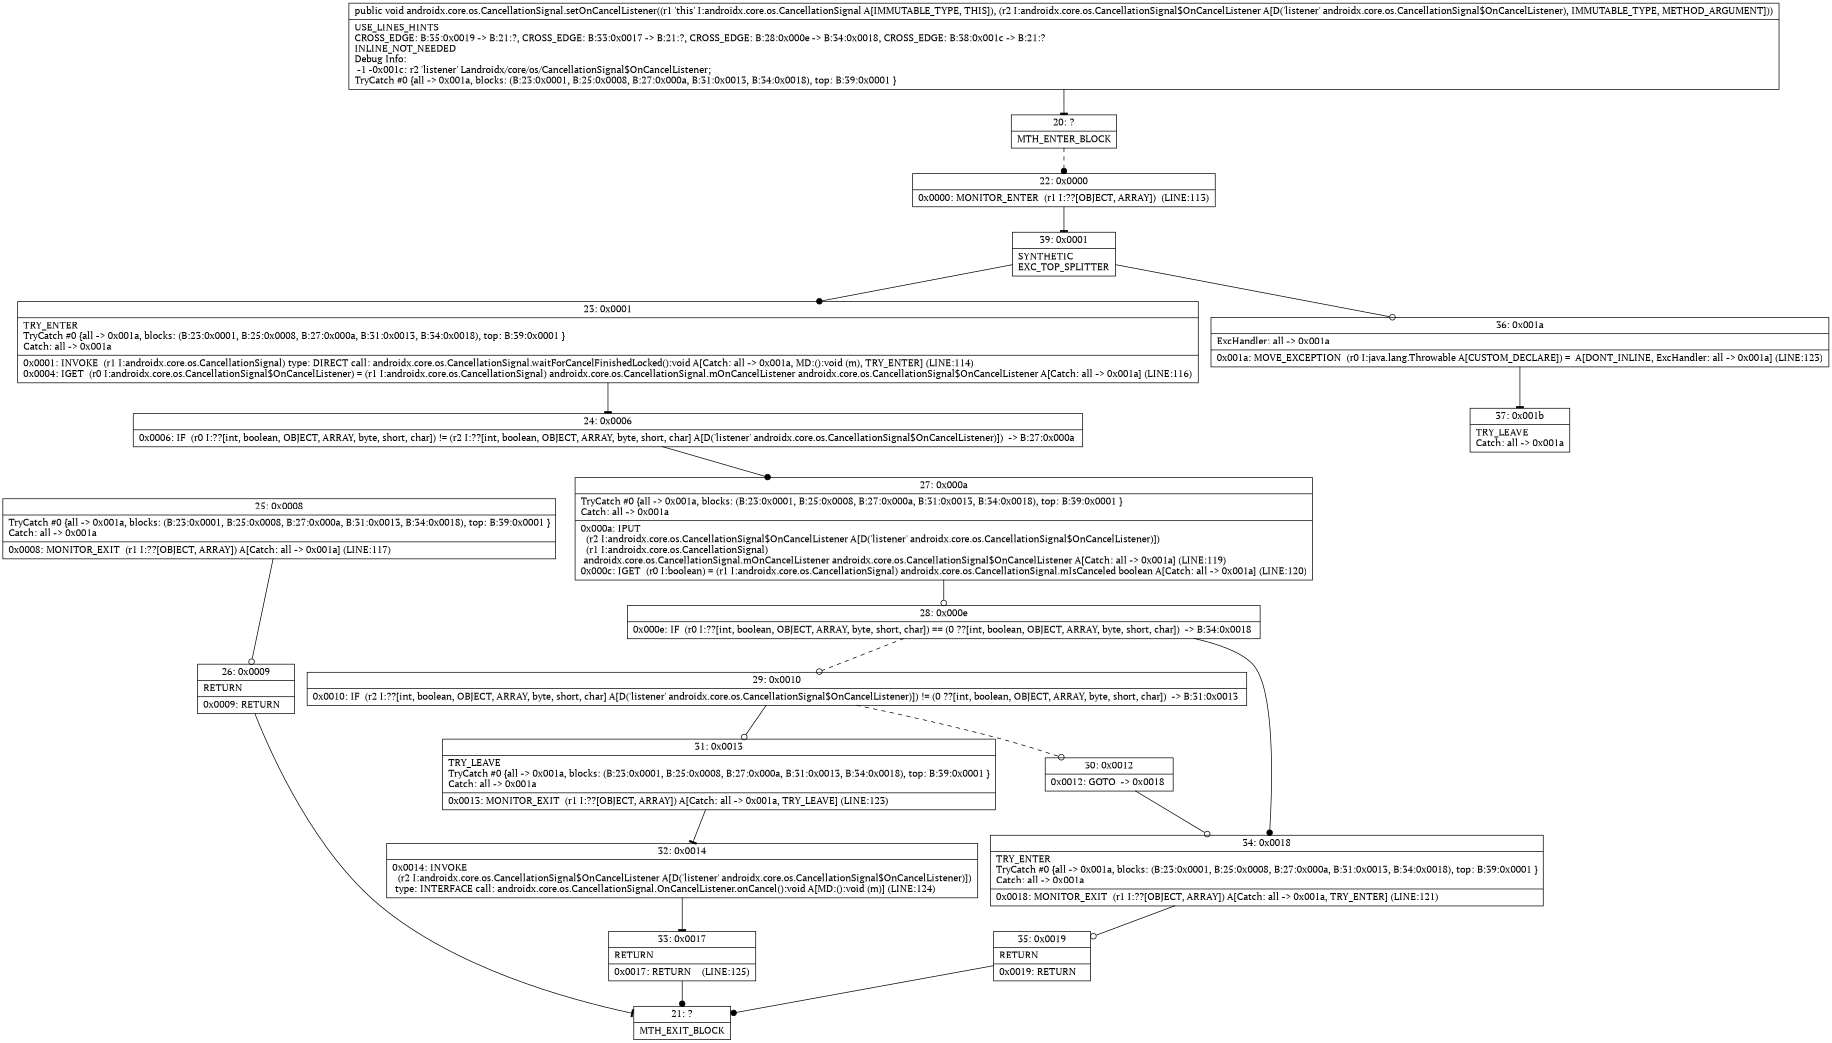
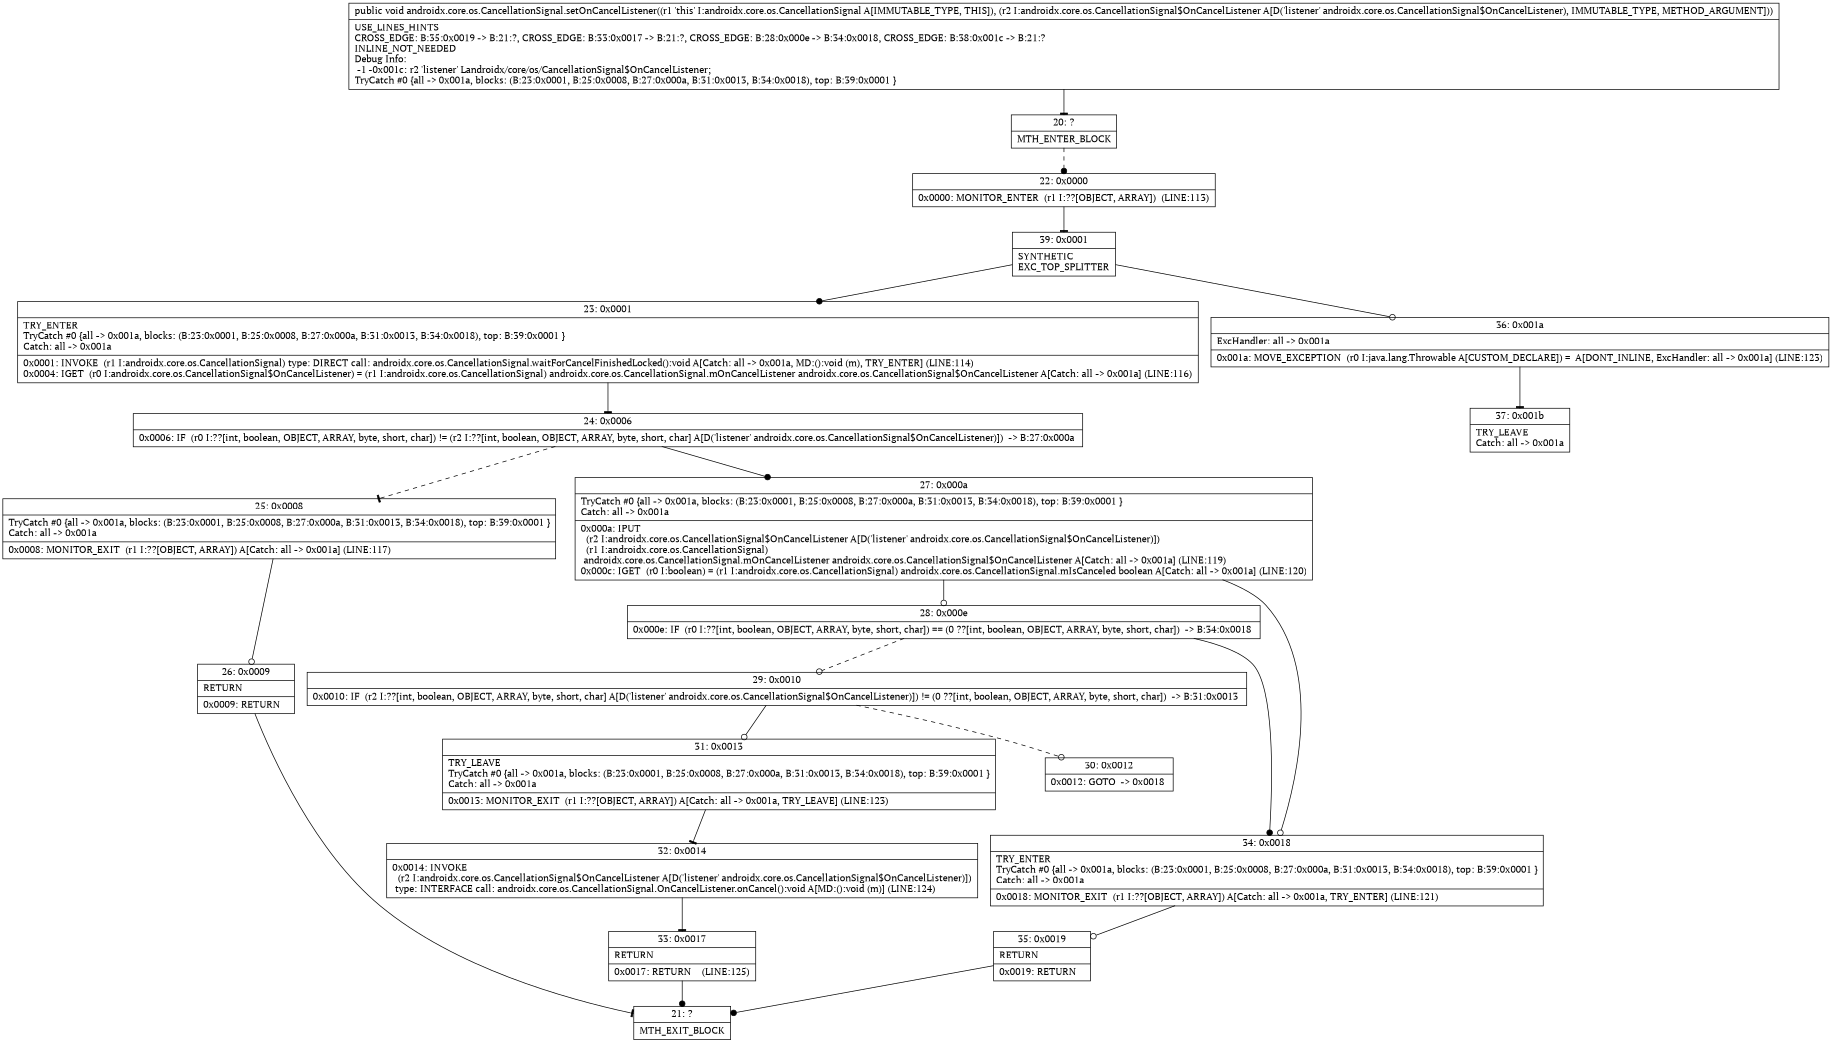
none -> (468, 472)
(1170, 812) -> (1300, 689)
